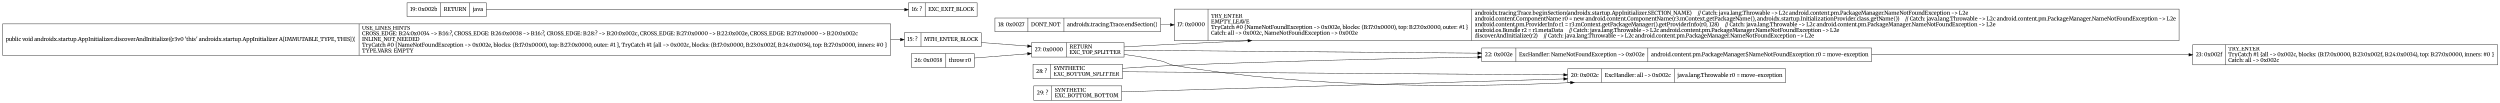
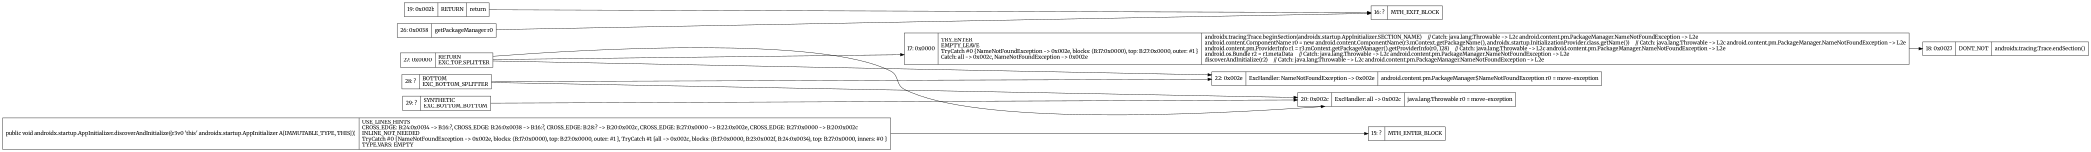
(478, 9) -> (478, 9)
(951, 9) -> (1415, 13)
(1166, 25) -> (1914, 49)
(1005, 44) -> none
(2345, 55) -> none
(1001, 56) -> (932, 22)
(960, 60) -> (464, 30)
(1069, 68) -> (435, 79)
